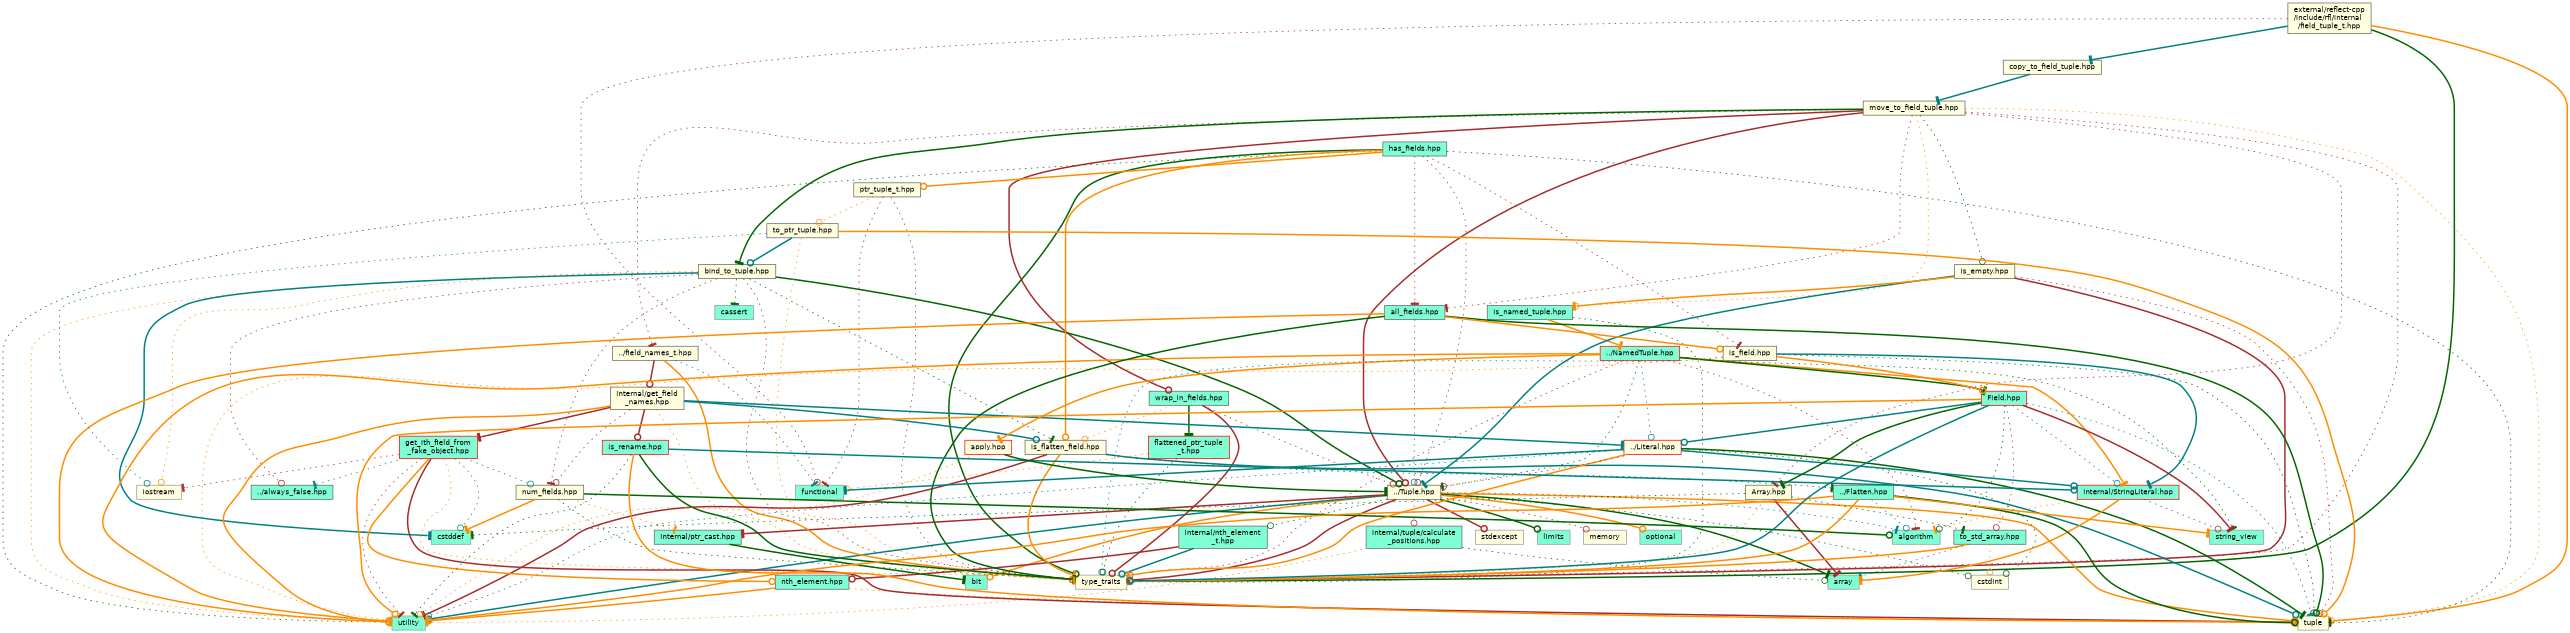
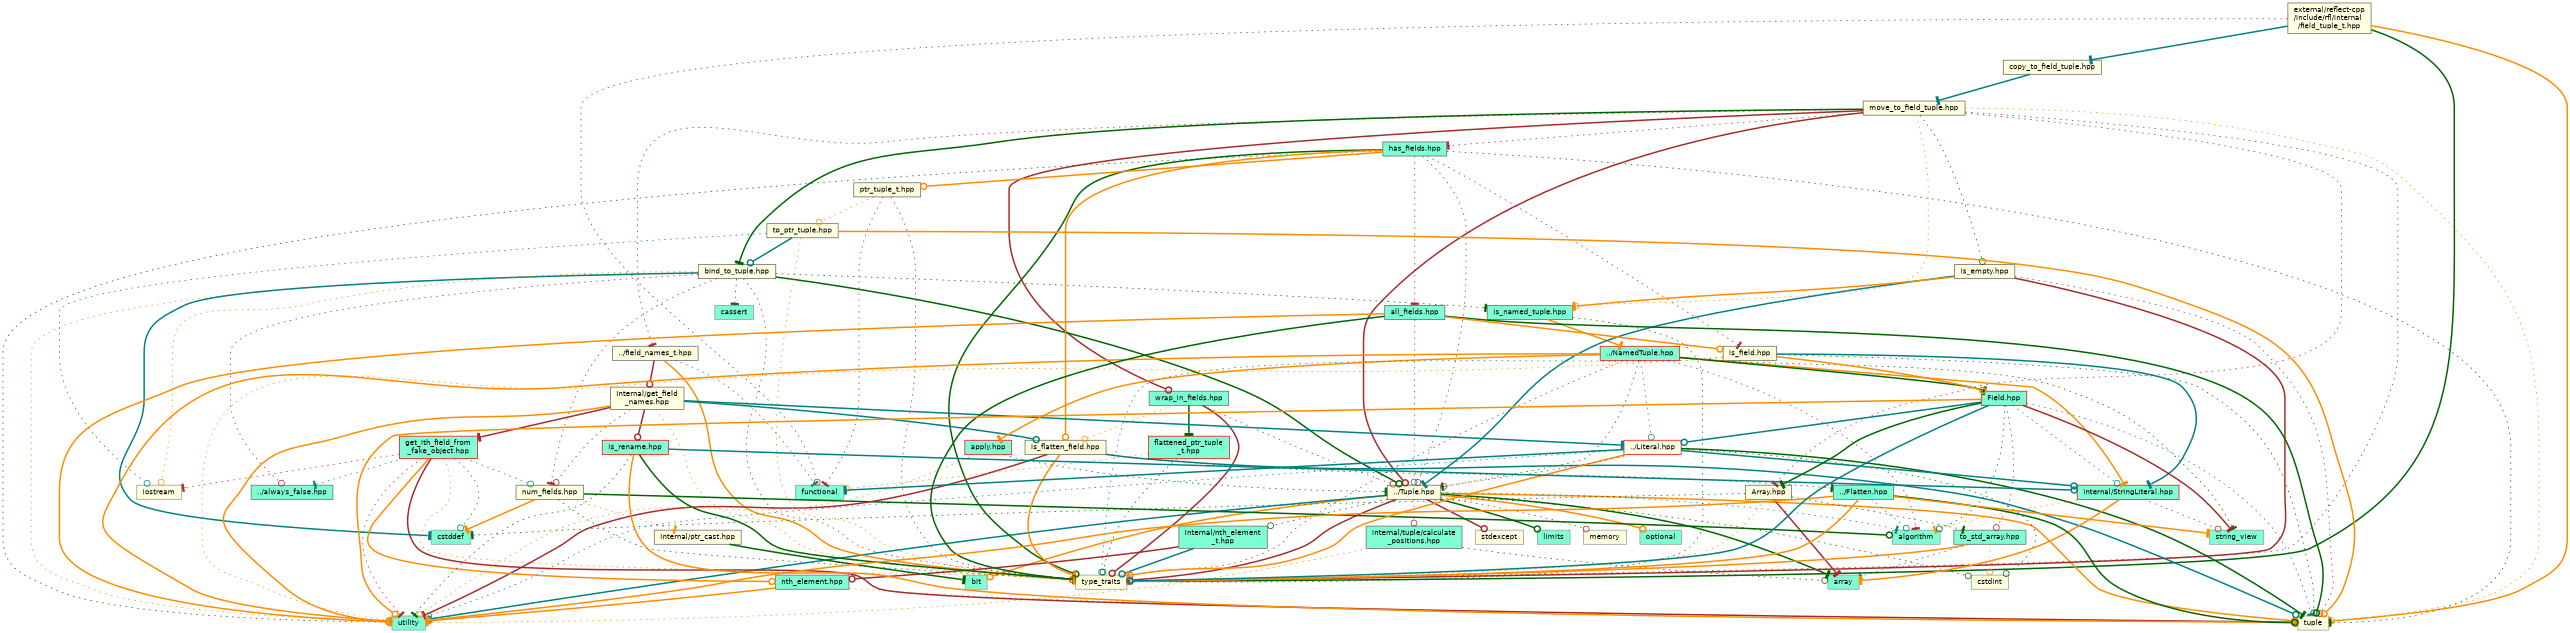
(1735, 271) -> (1657, 129)
(900, 358) -> (1130, 288)
(988, 447) -> (988, 447)
(1231, 486) -> (1231, 486)
(1002, 518) -> none
(698, 537) -> (698, 537)
